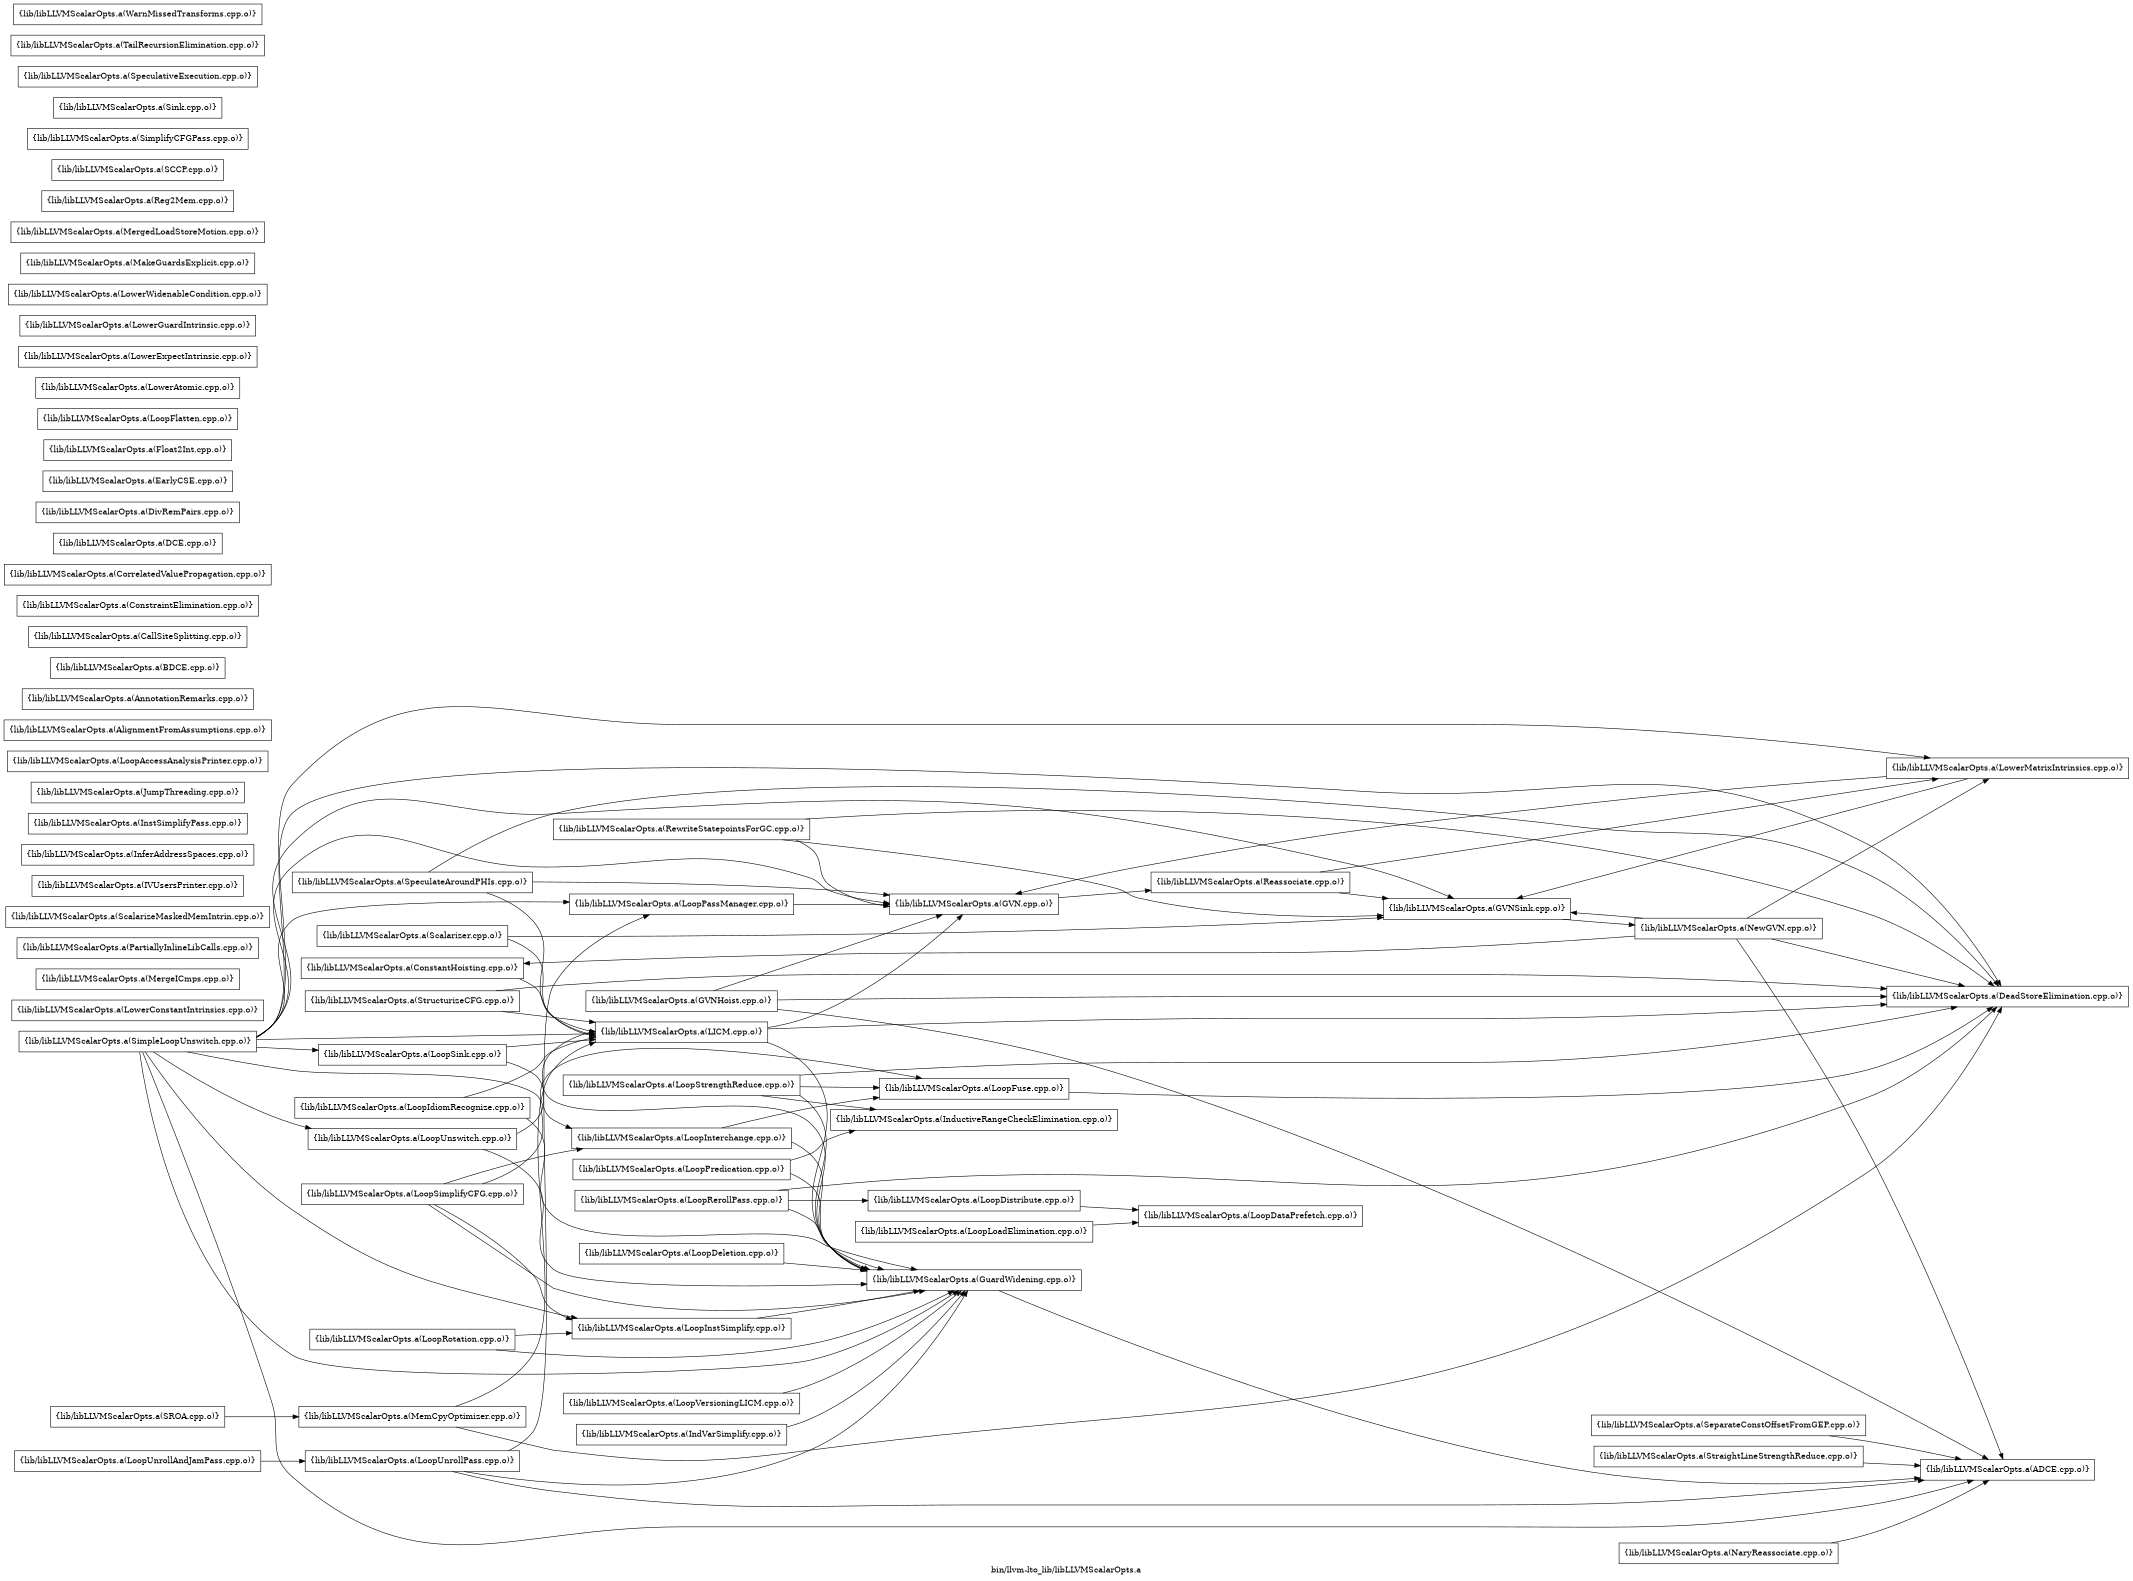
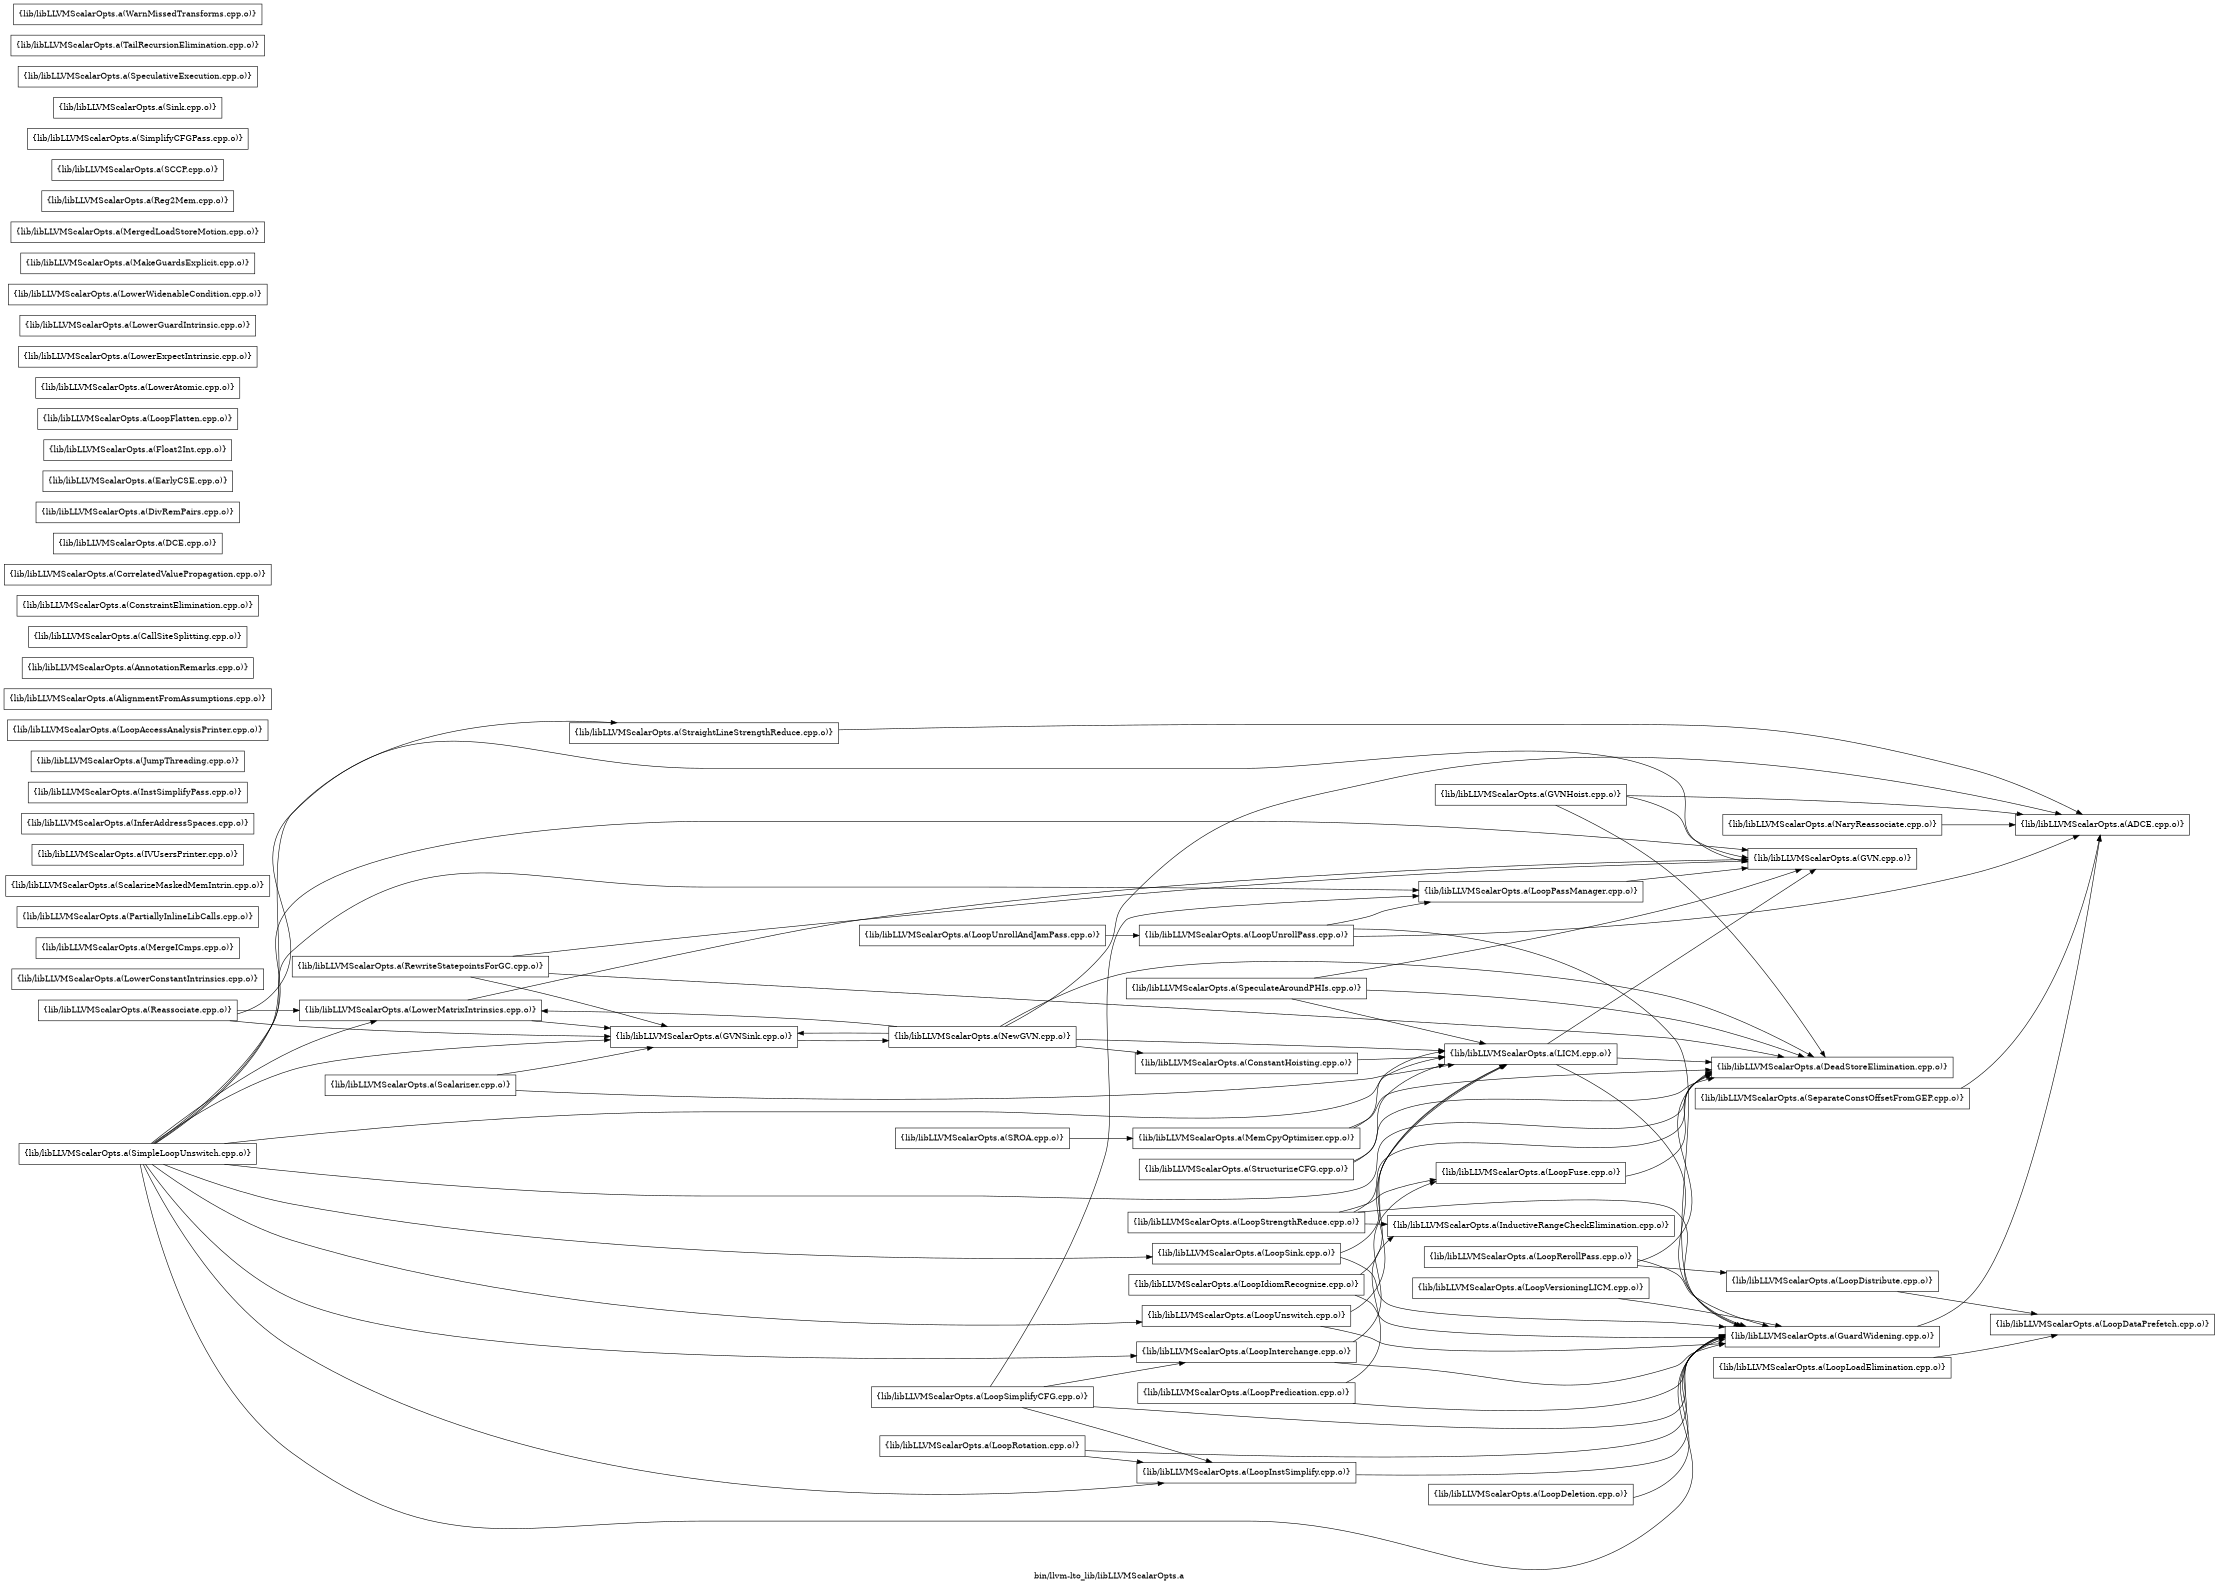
(138, 668) -> none
(1102, 894) -> (918, 768)
none -> (1257, 1044)
(659, 1049) -> (1107, 1021)
(682, 1435) -> none
(896, 1527) -> (280, 849)
